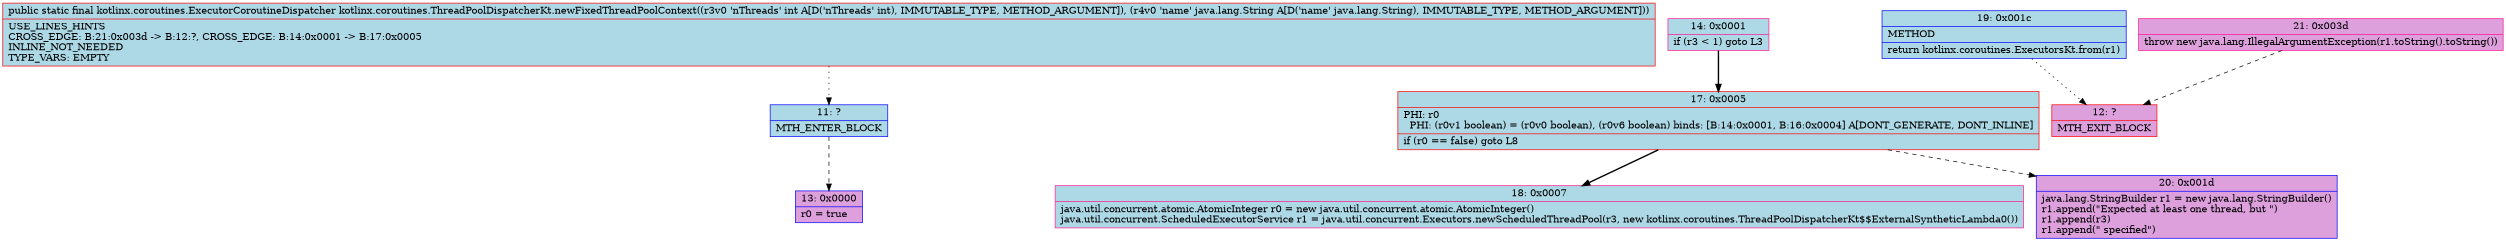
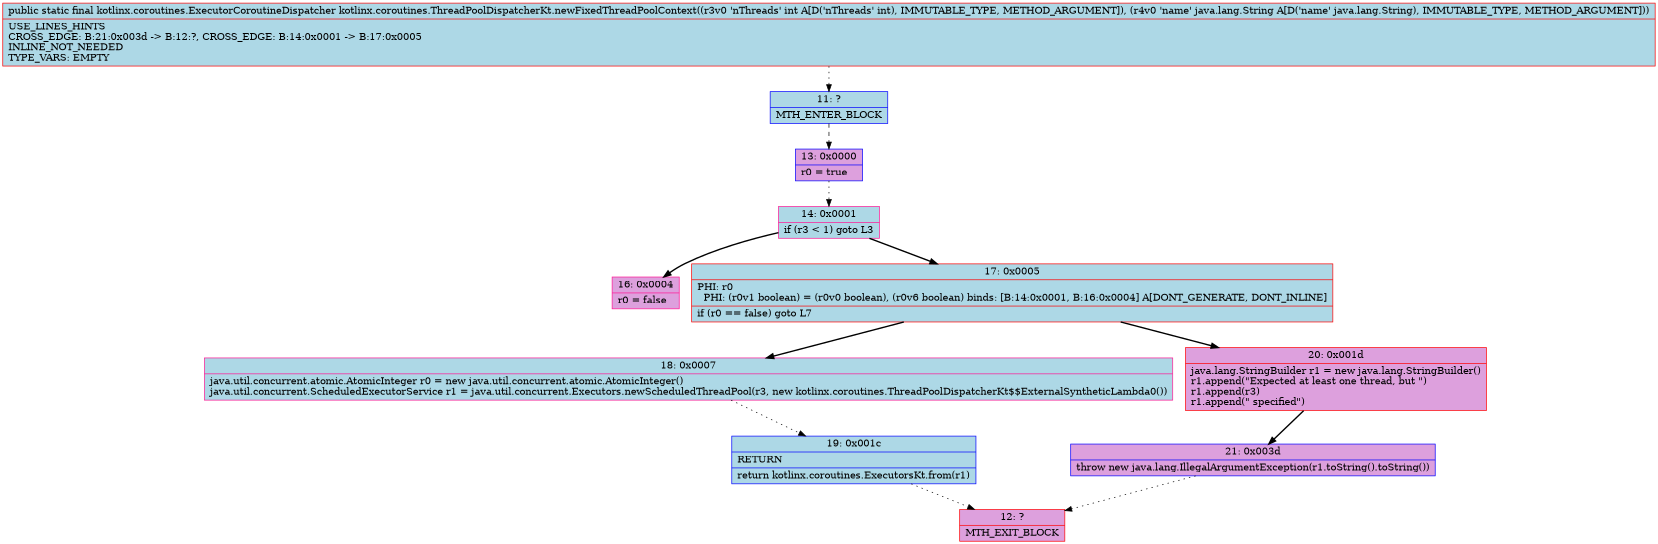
(1911, 34) -> (760, 460)
(2321, 35) -> (1253, 460)
(2216, 76) -> (1134, 492)
(1461, 141) -> (755, 314)
(1958, 162) -> (1166, 334)
none -> (829, 190)
(2187, 207) -> (1336, 379)
none -> (646, 293)
none -> (765, 417)
none -> (1289, 425)
